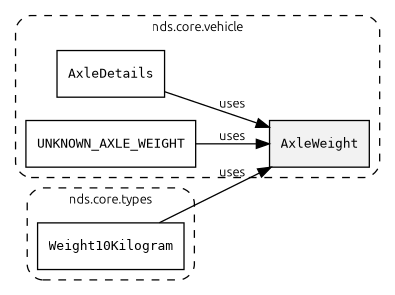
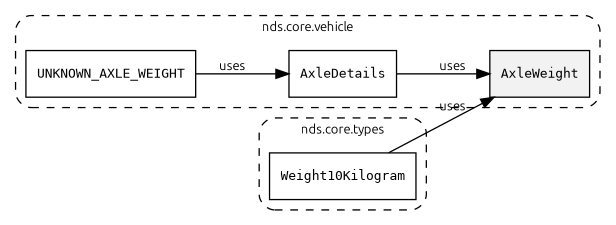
(226, 144) -> (236, 74)
